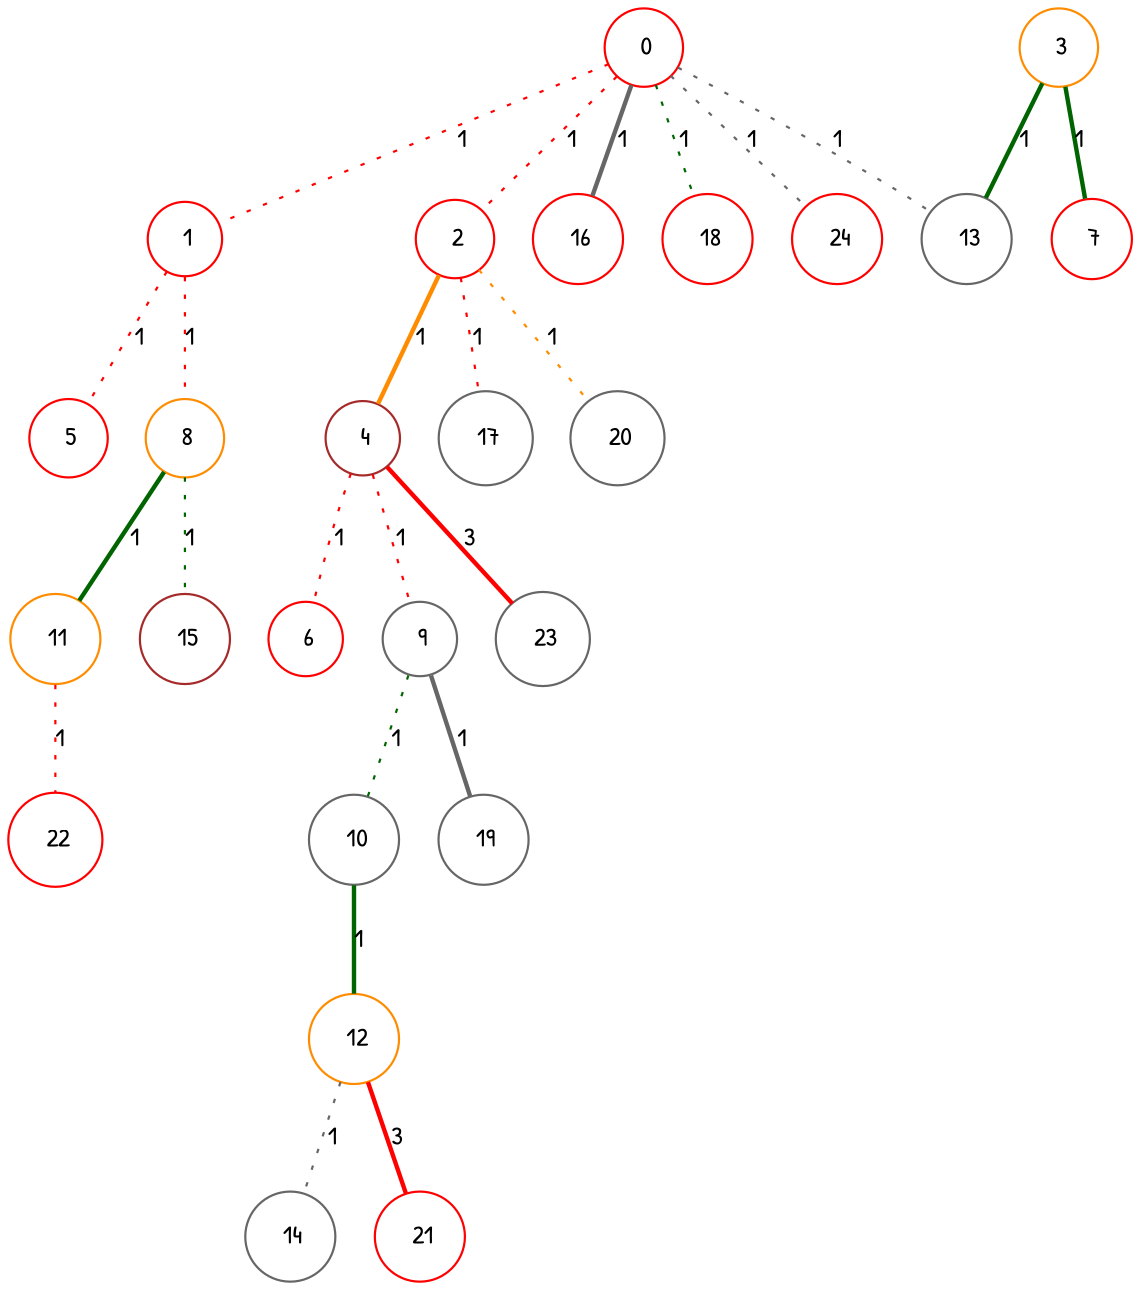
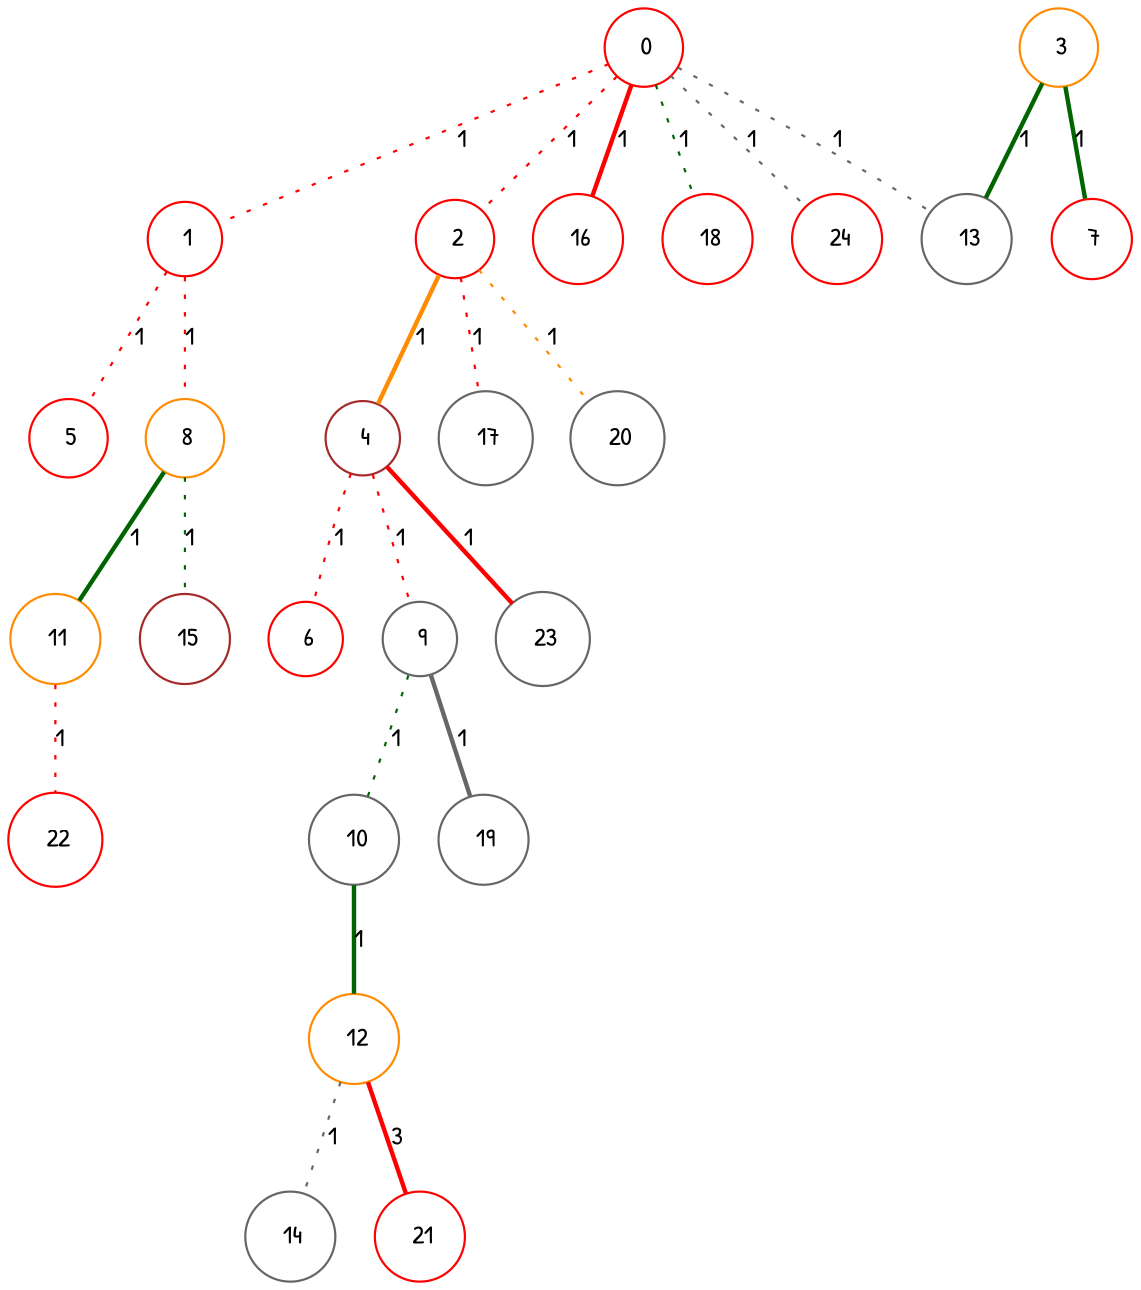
(612, 140) -> (612, 140)
(470, 539) -> (469, 539)
